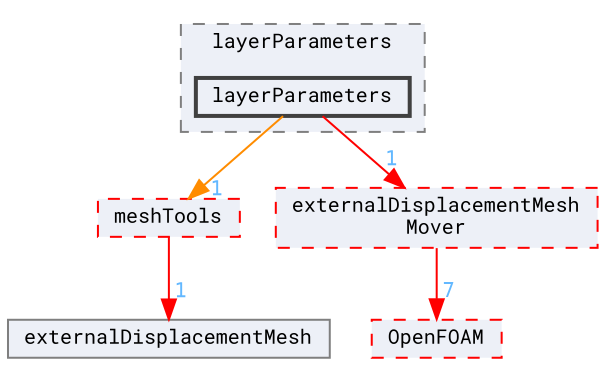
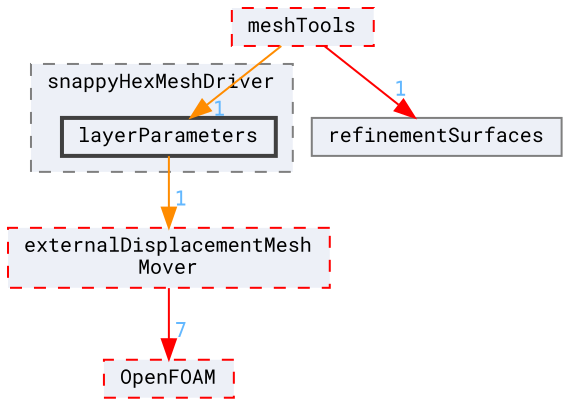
(303, 43) -> (162, 83)
(356, 145) -> (169, 184)
(243, 151) -> (242, 77)
(169, 339) -> (437, 137)
